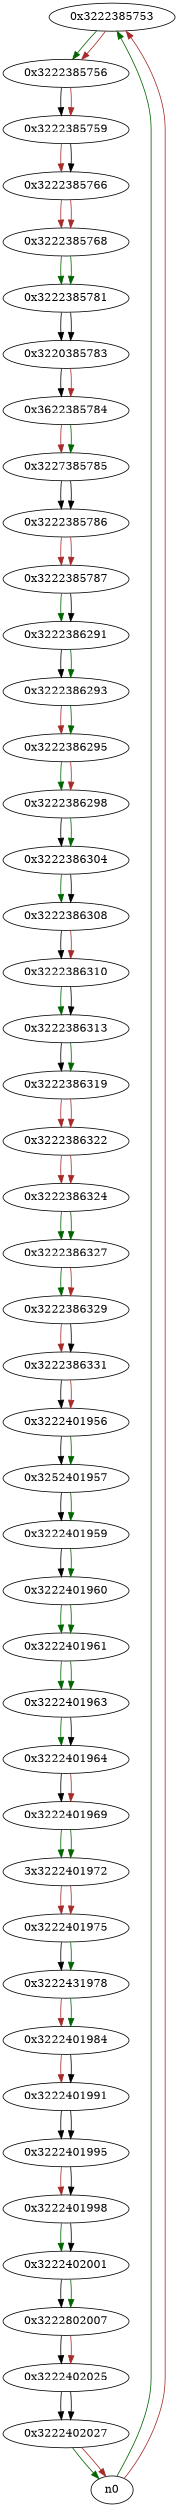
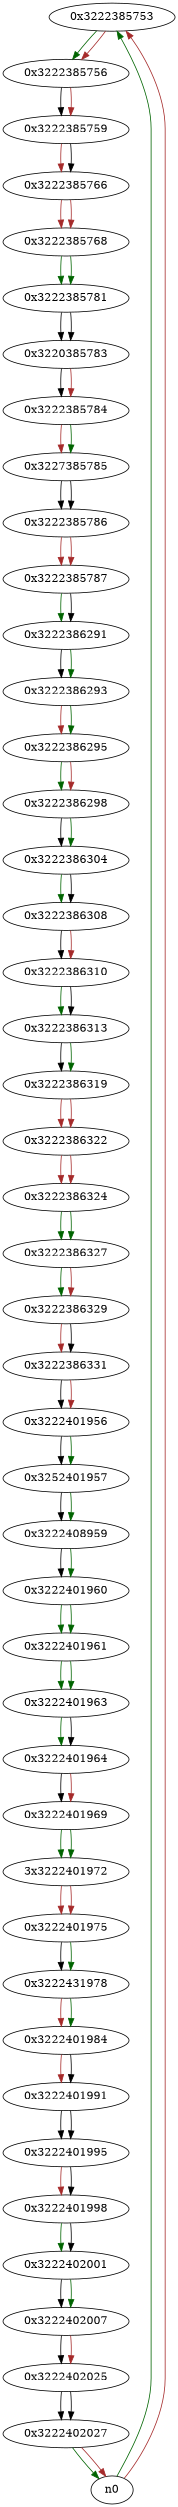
(66, 411) -> (66, 411)
(66, 1535) -> (66, 1535)
(66, 2321) -> (66, 2321)
